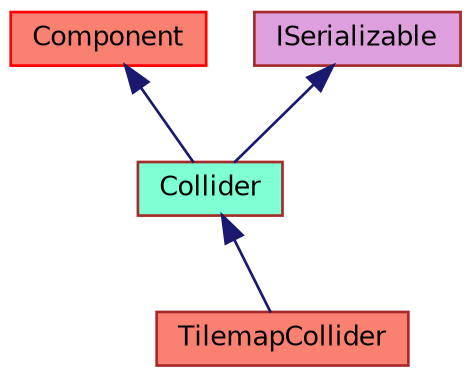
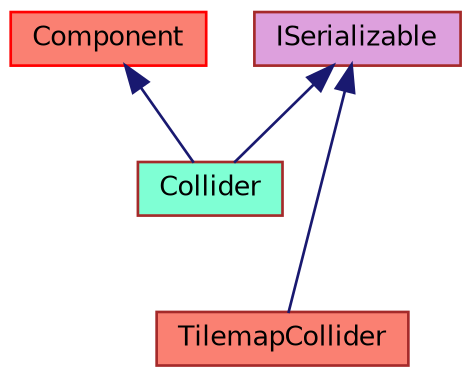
(253, 276) -> (317, 202)
